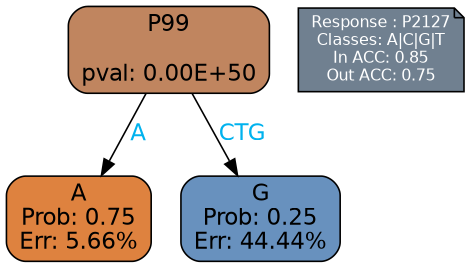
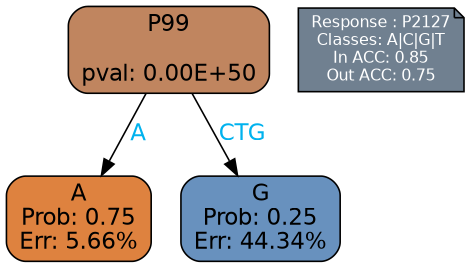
(261, 219) -> (261, 219)
